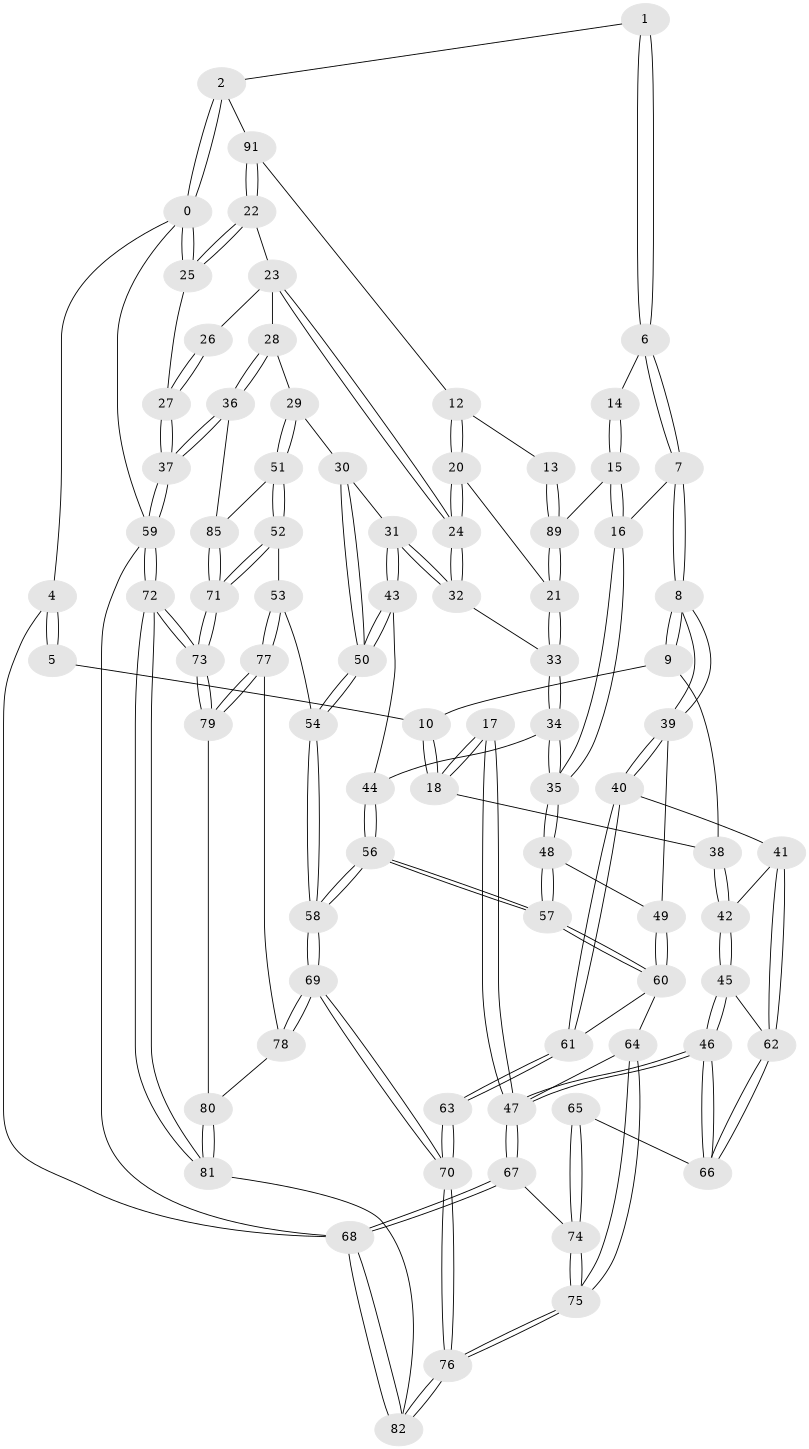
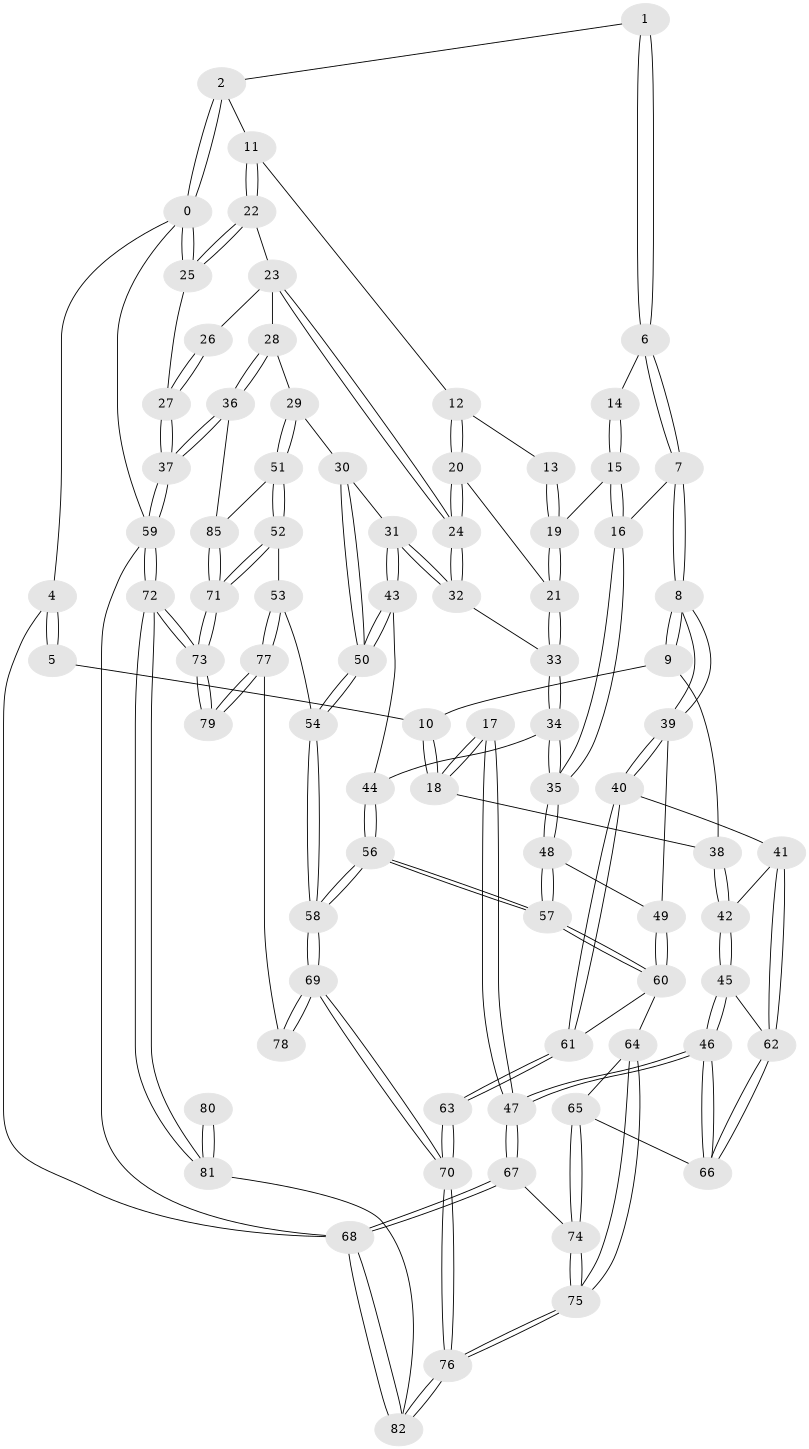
(252, 148) -> (252, 148)
(555, 532) -> (555, 532)
(208, 917) -> none
(577, 1075) -> (597, 1085)
(245, 1077) -> none
